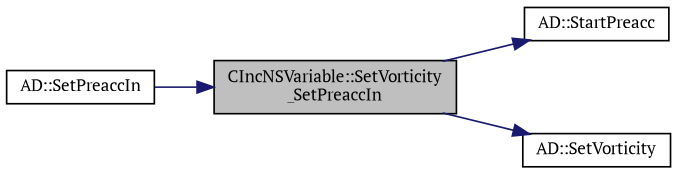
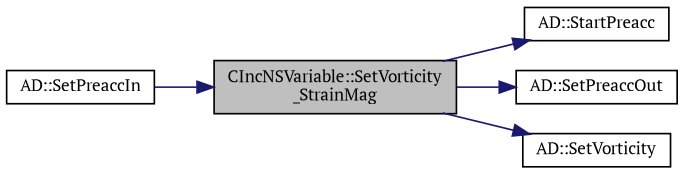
(335, 87) -> (335, 87)
none -> (597, 87)
